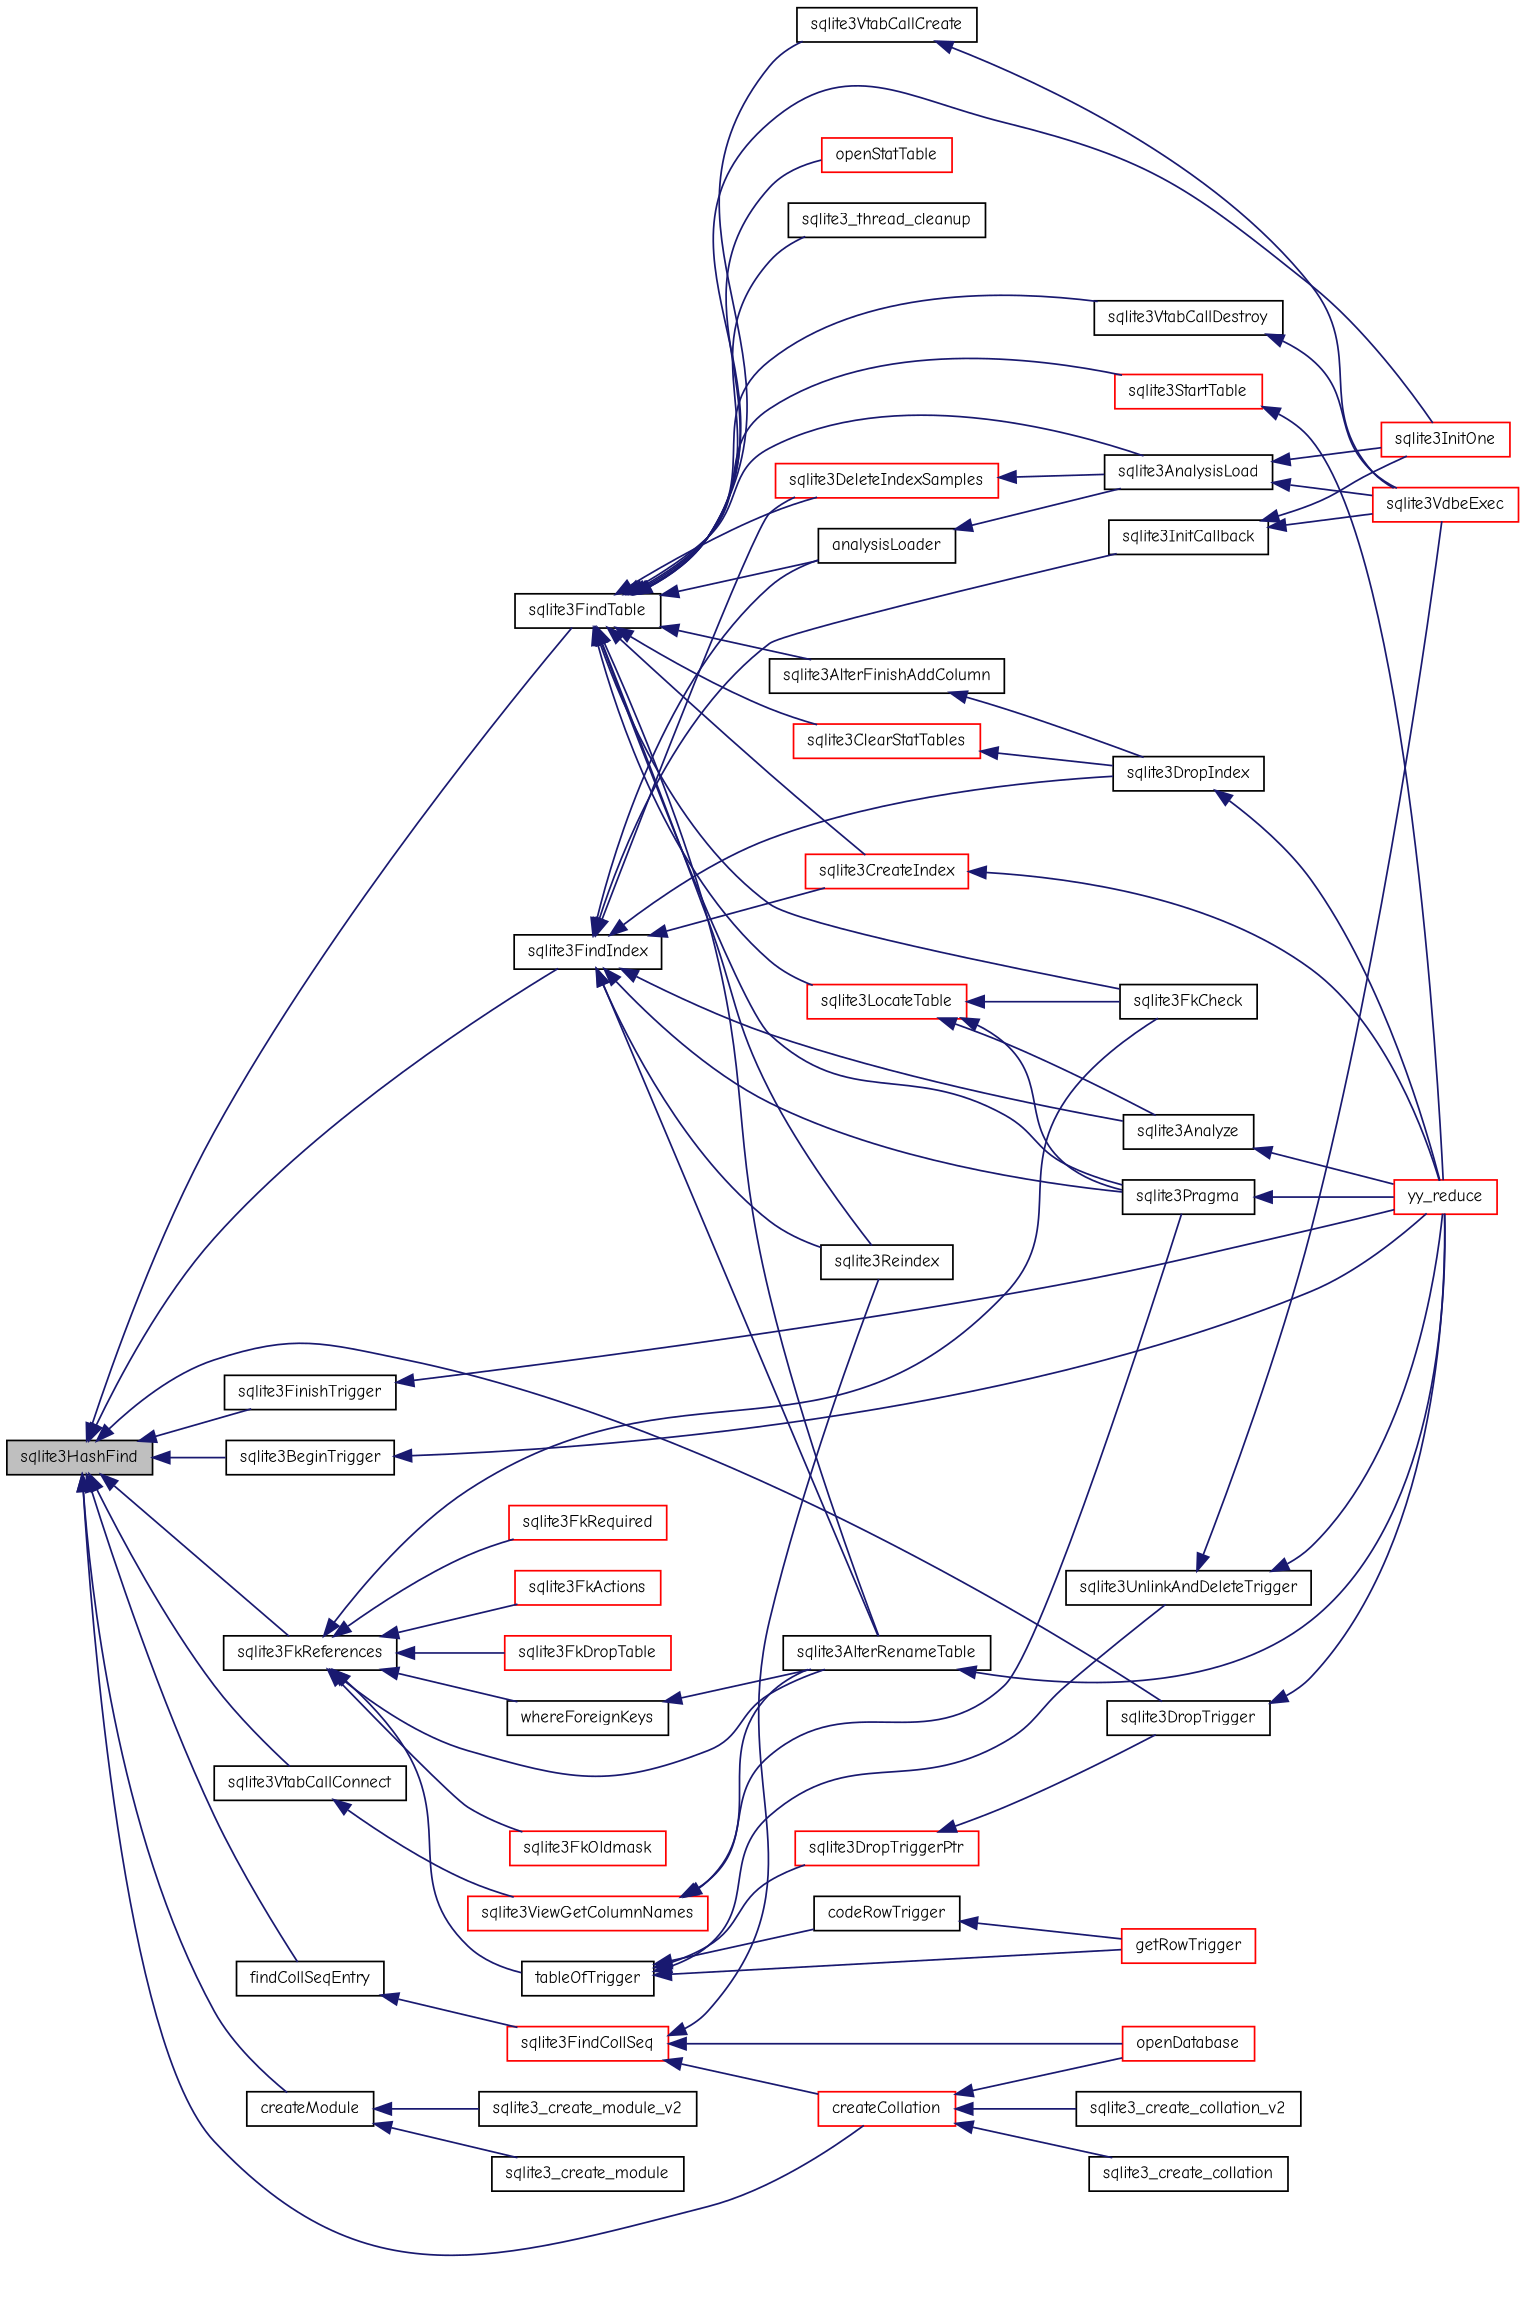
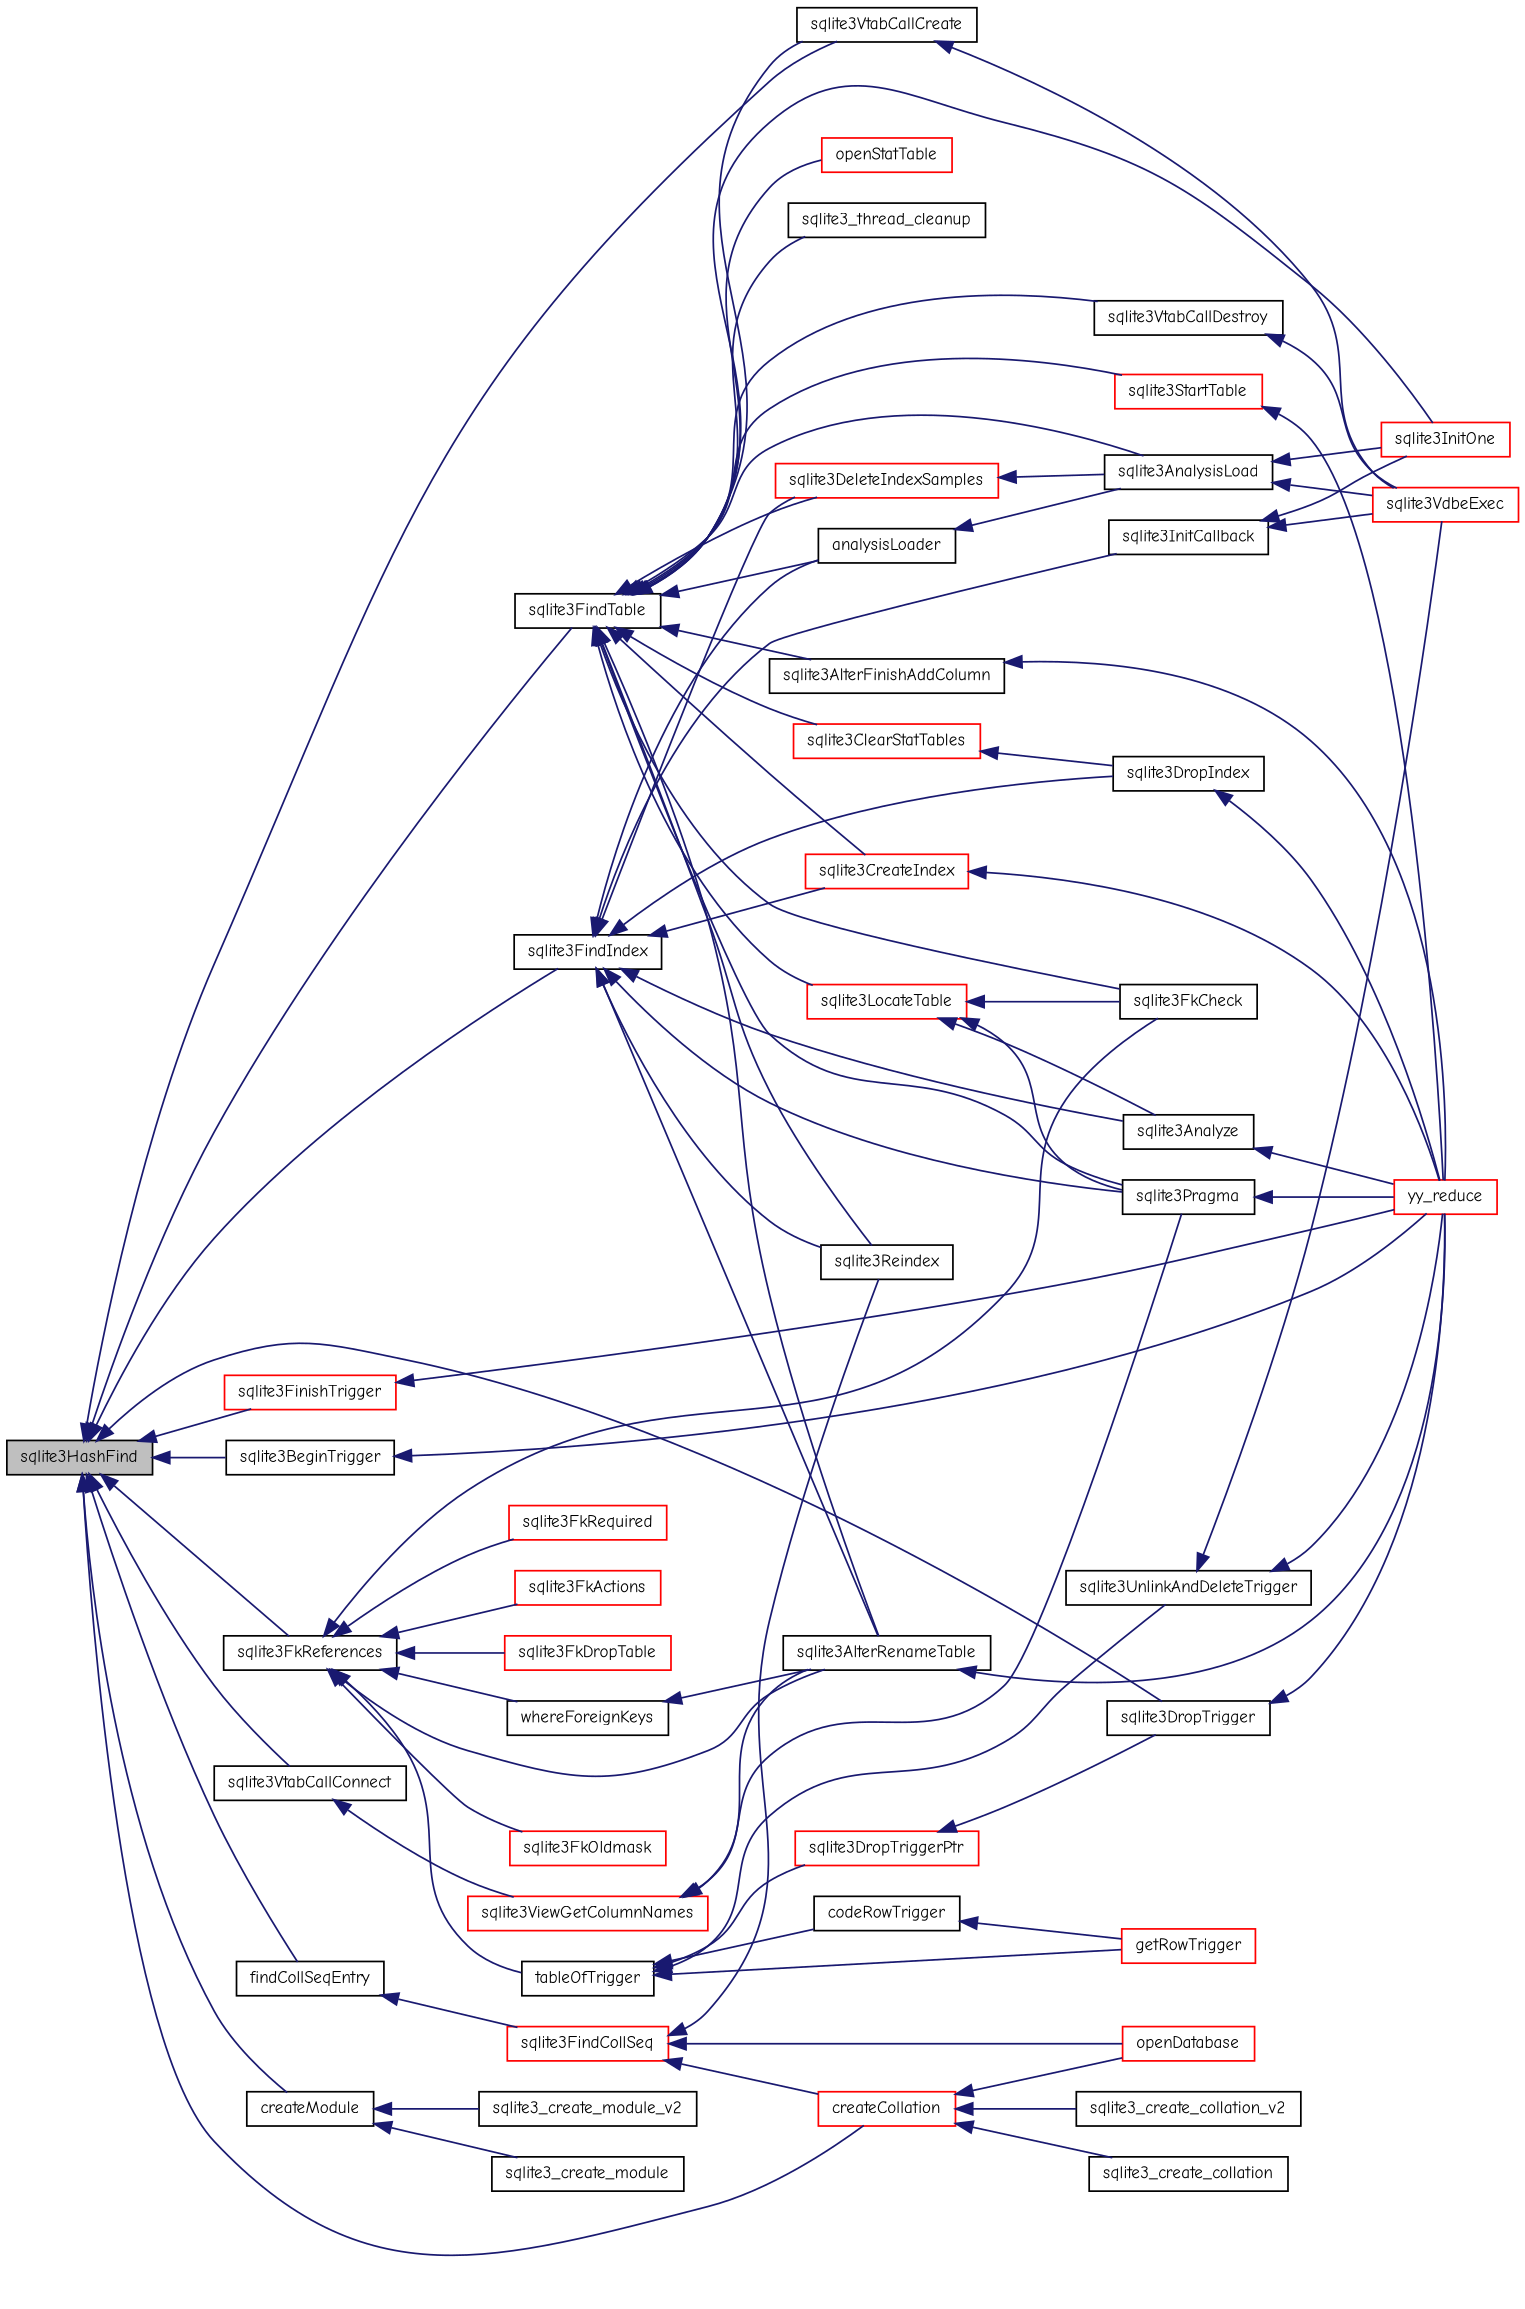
none -> (344, 662)
(1055, 726) -> (1364, 805)
(310, 1392) -> (310, 1392)
